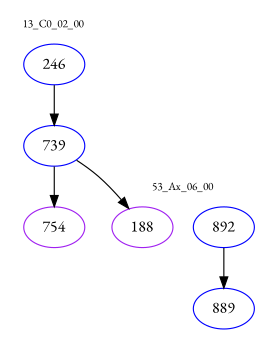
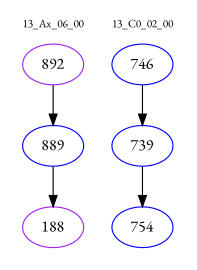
(54, 64) -> (142, 64)
(183, 187) -> (54, 24)
(110, 188) -> (53, 181)
(54, 227) -> (142, 227)
(224, 227) -> (53, 64)
